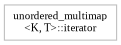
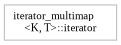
(61, 23) -> (61, 23)
